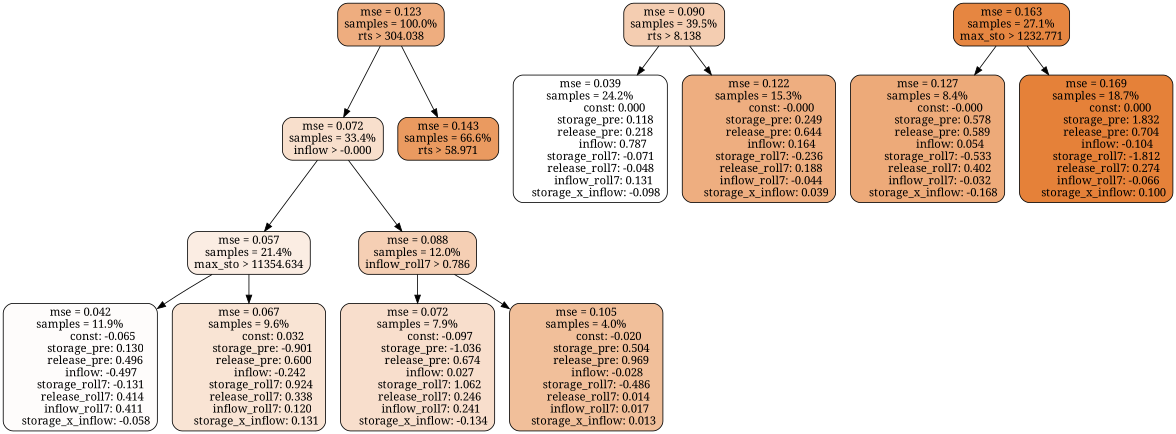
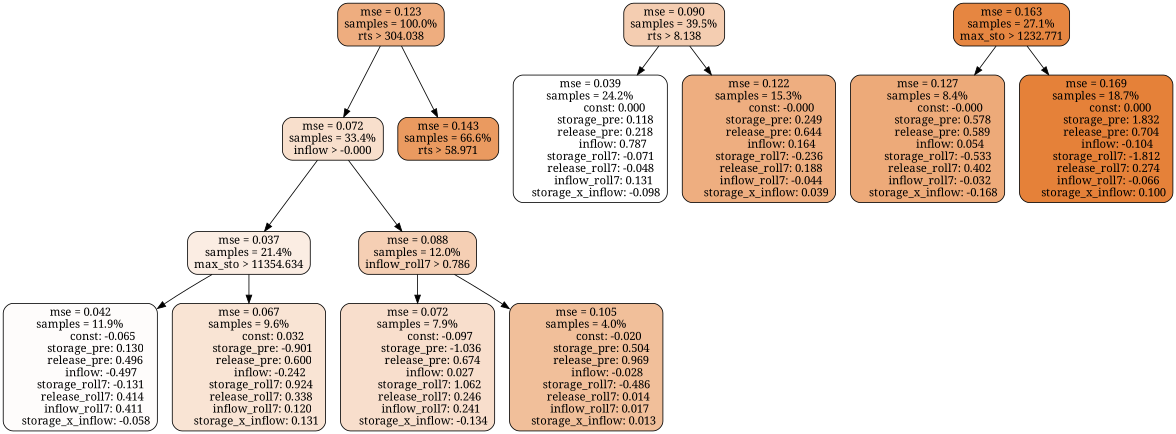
(249, 253) -> (249, 253)
